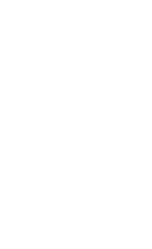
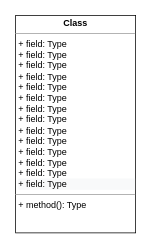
none -> (75, 124)
